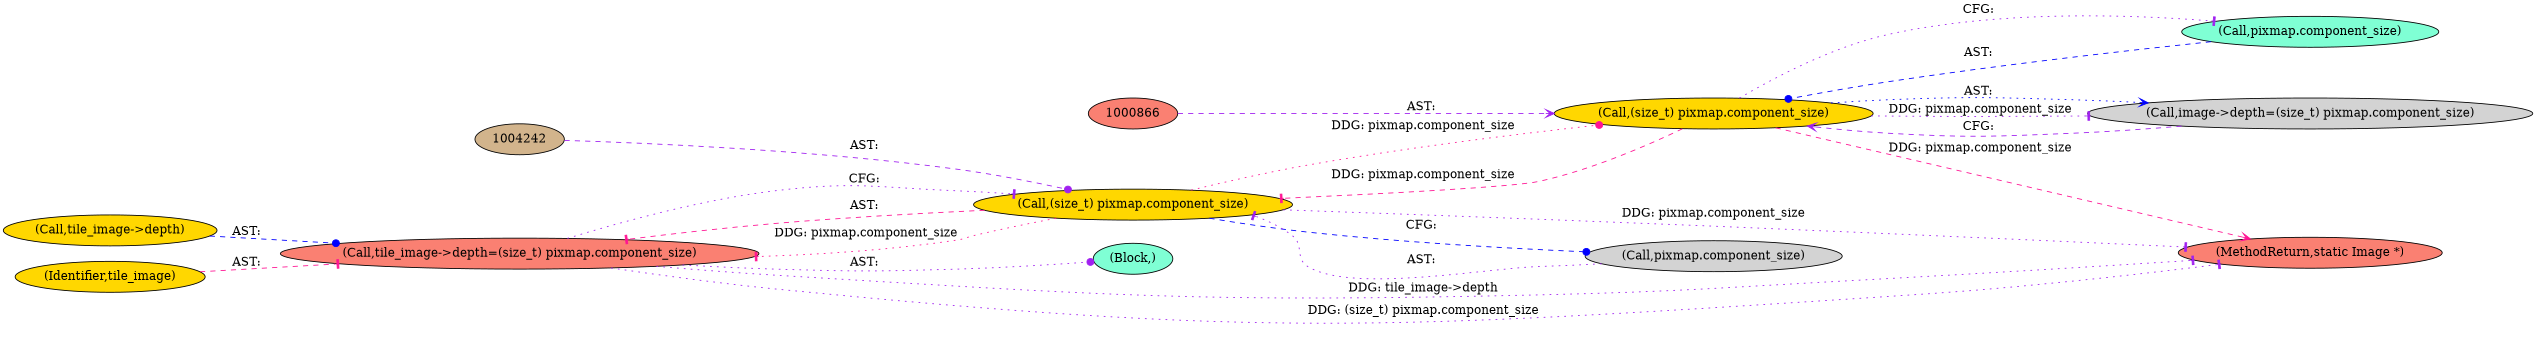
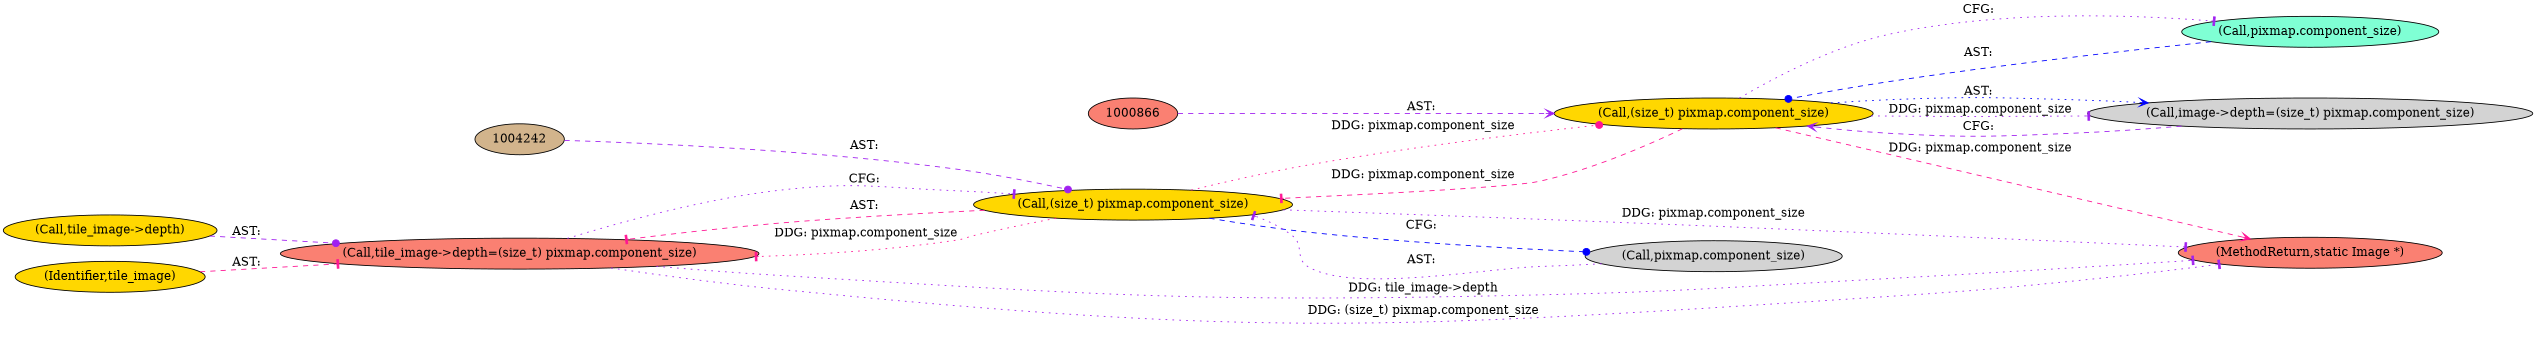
(271, 240) -> (271, 240)
(1133, 259) -> none
